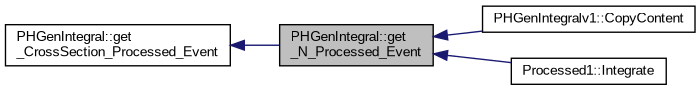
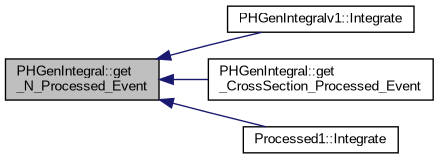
(589, 19) -> (321, 19)
(262, 45) -> (191, 80)
